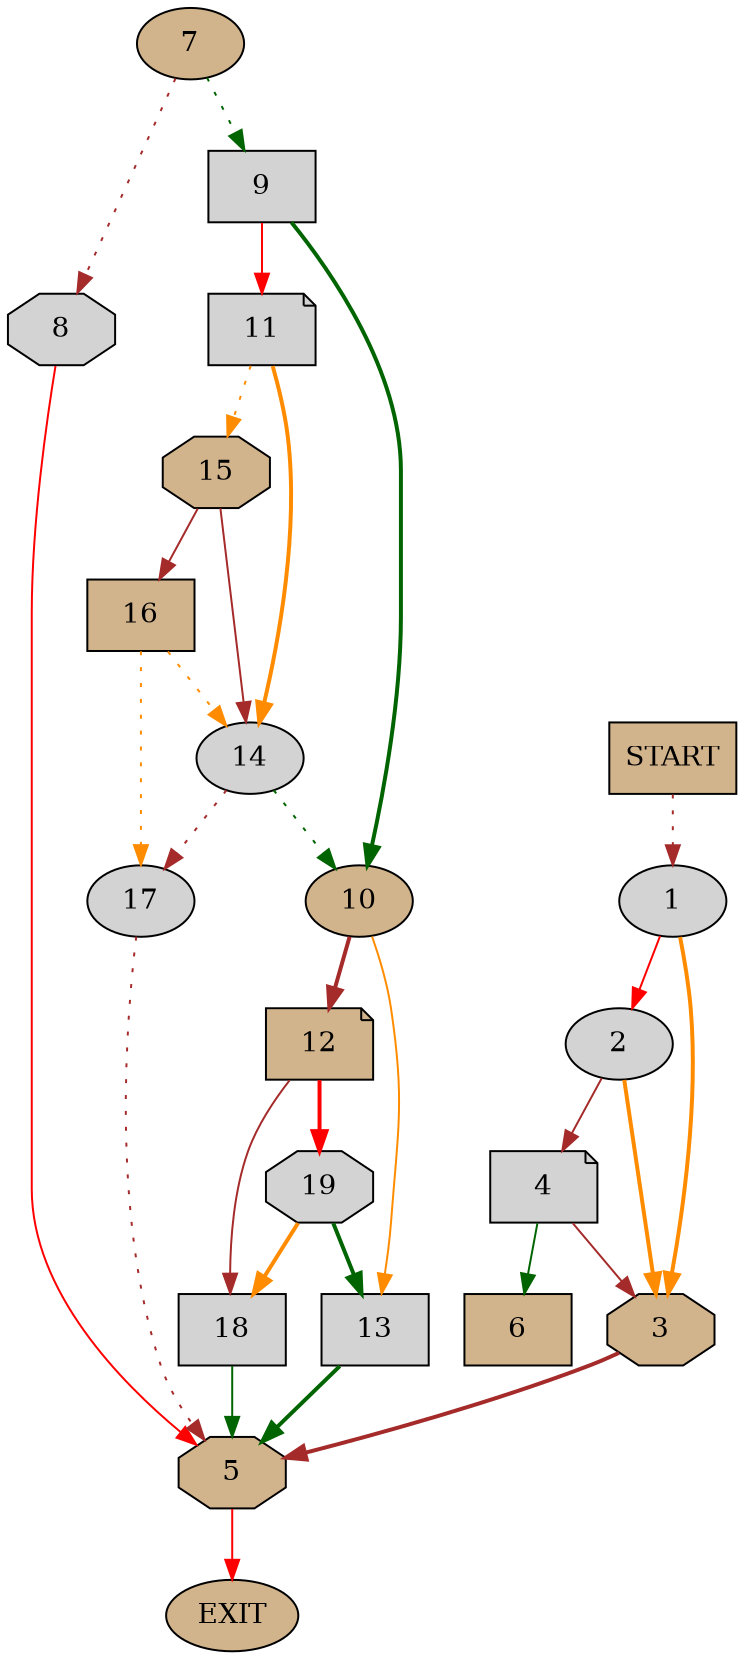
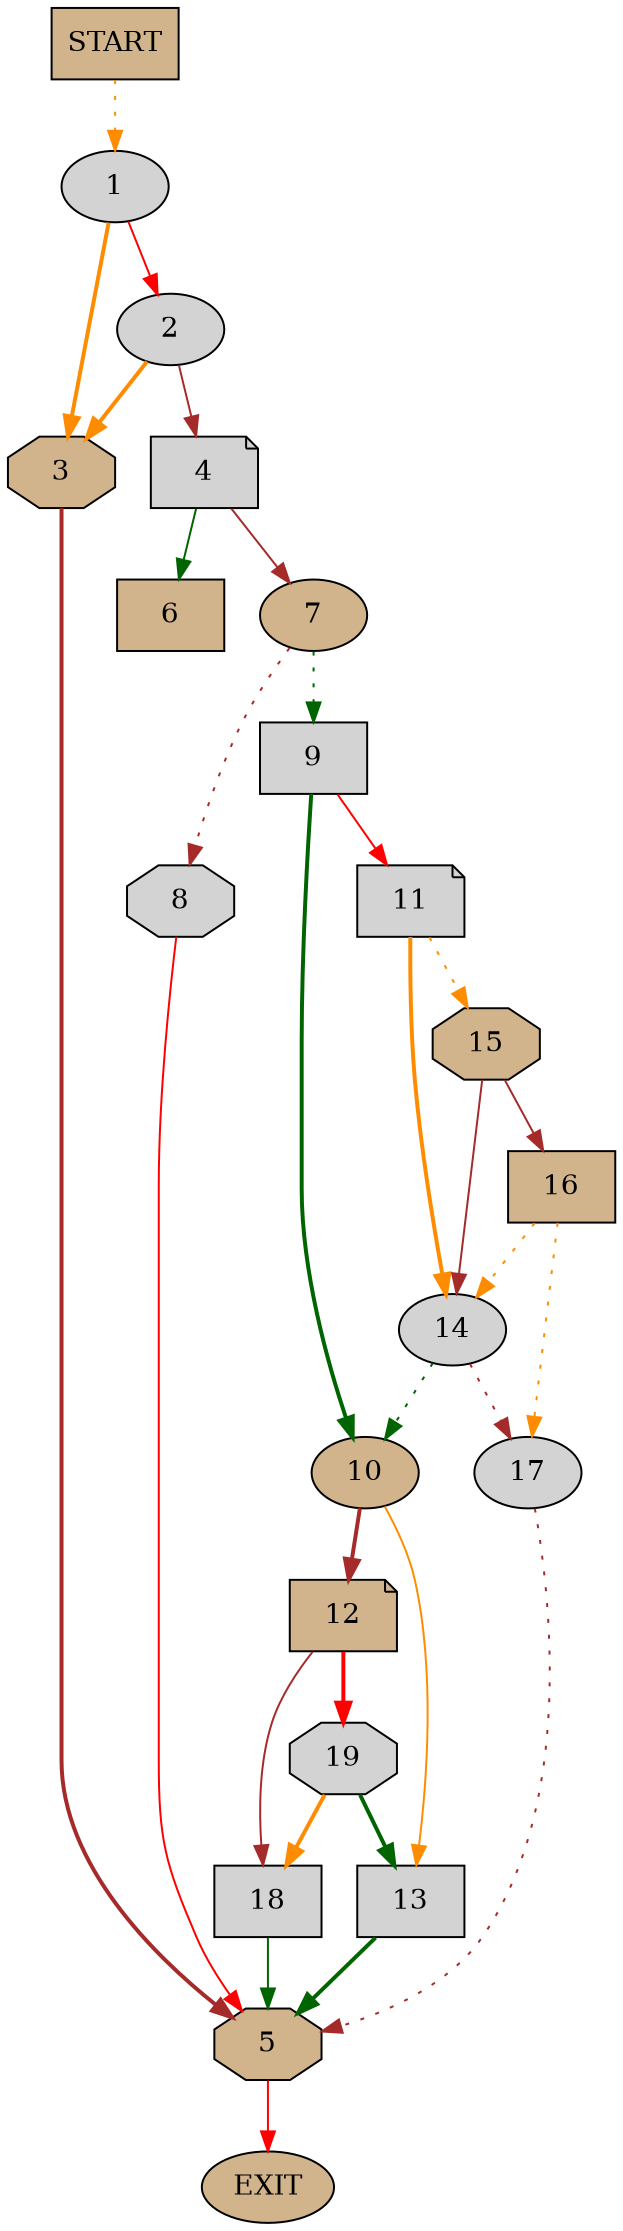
(673, 820) -> (115, 105)
(597, 1252) -> (254, 538)
